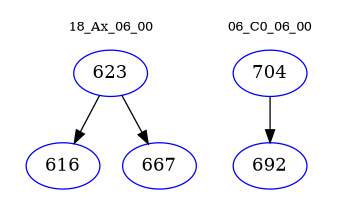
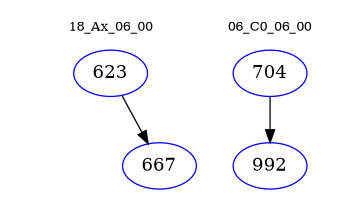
(63, 166) -> none
(270, 166) -> (270, 166)
